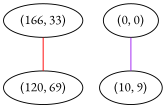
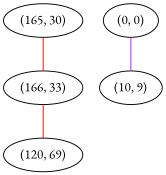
none -> (43, 21)
